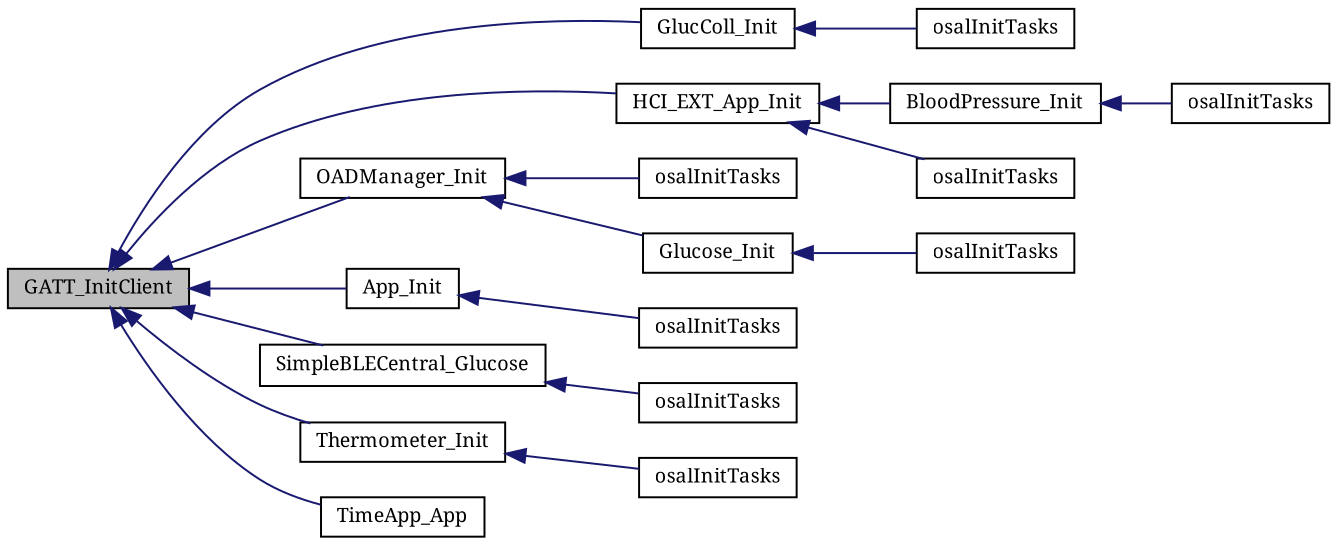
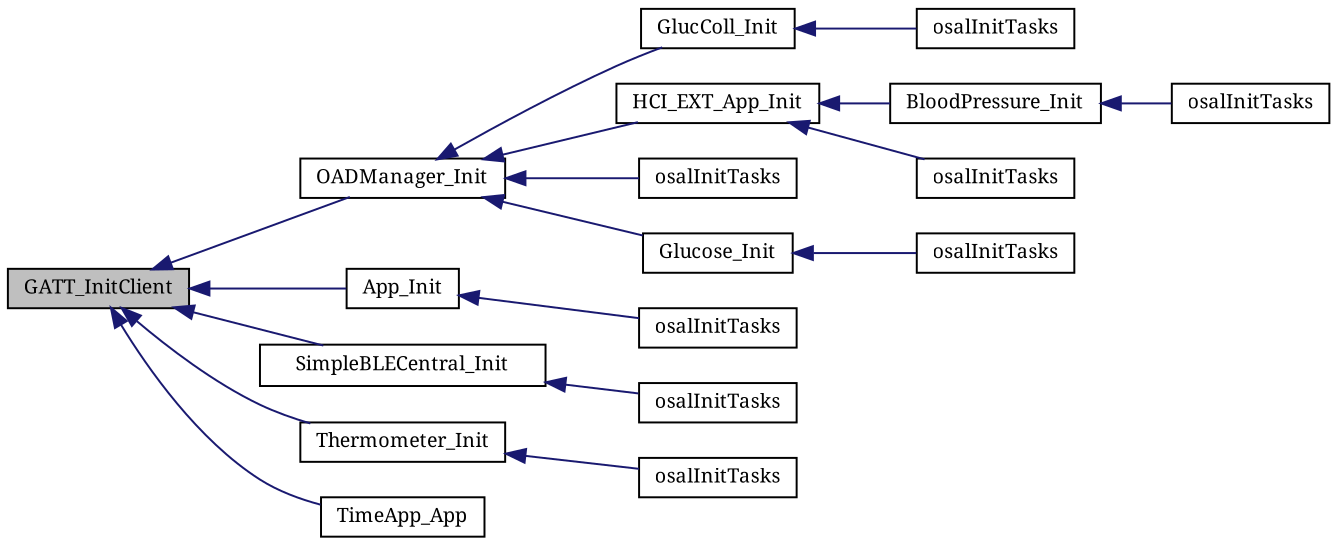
(339, 56) -> (557, 95)
(348, 112) -> (570, 138)
(403, 365) -> (403, 365)
